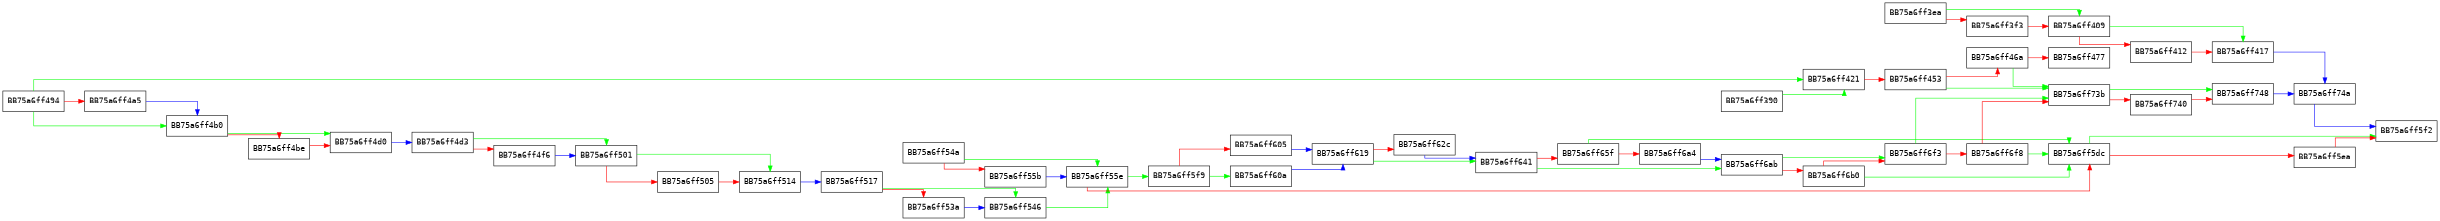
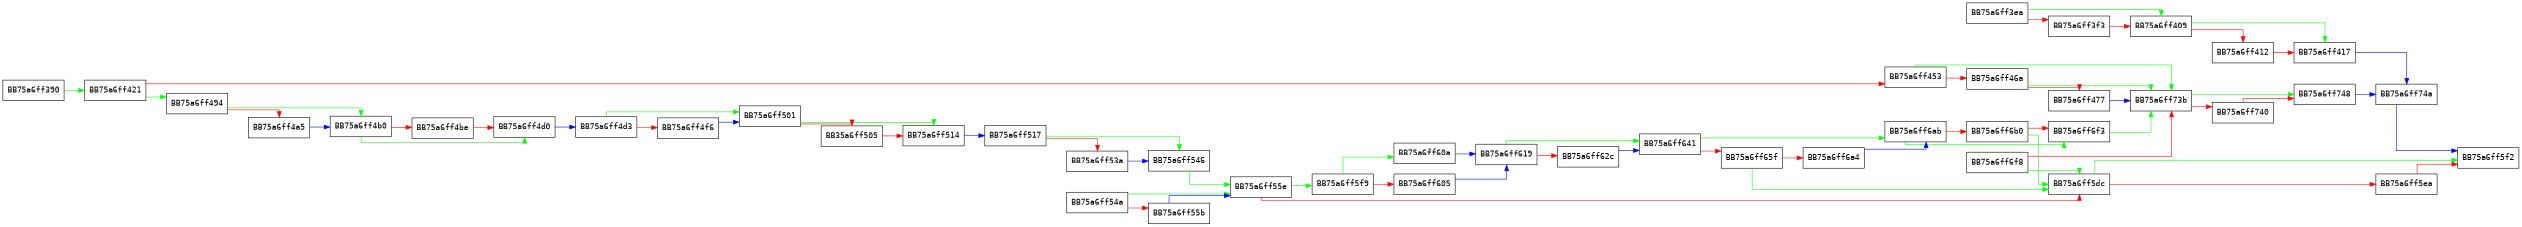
(910, 80) -> (153, 97)
none -> (2117, 101)
(1953, 154) -> none
(688, 182) -> (852, 136)
